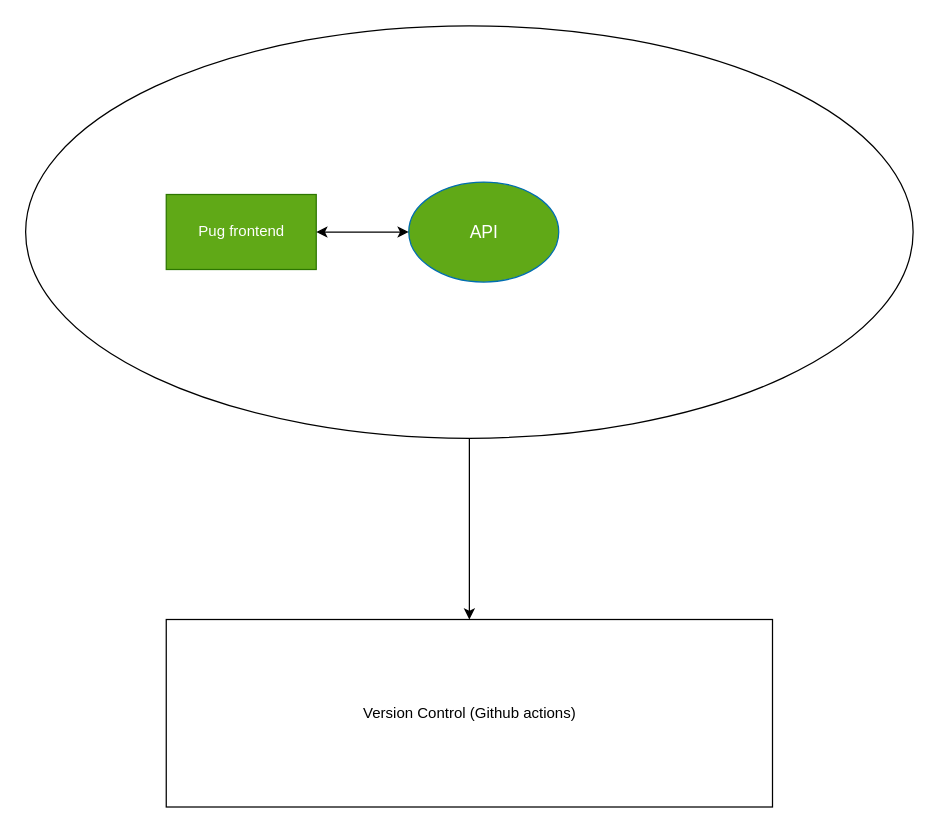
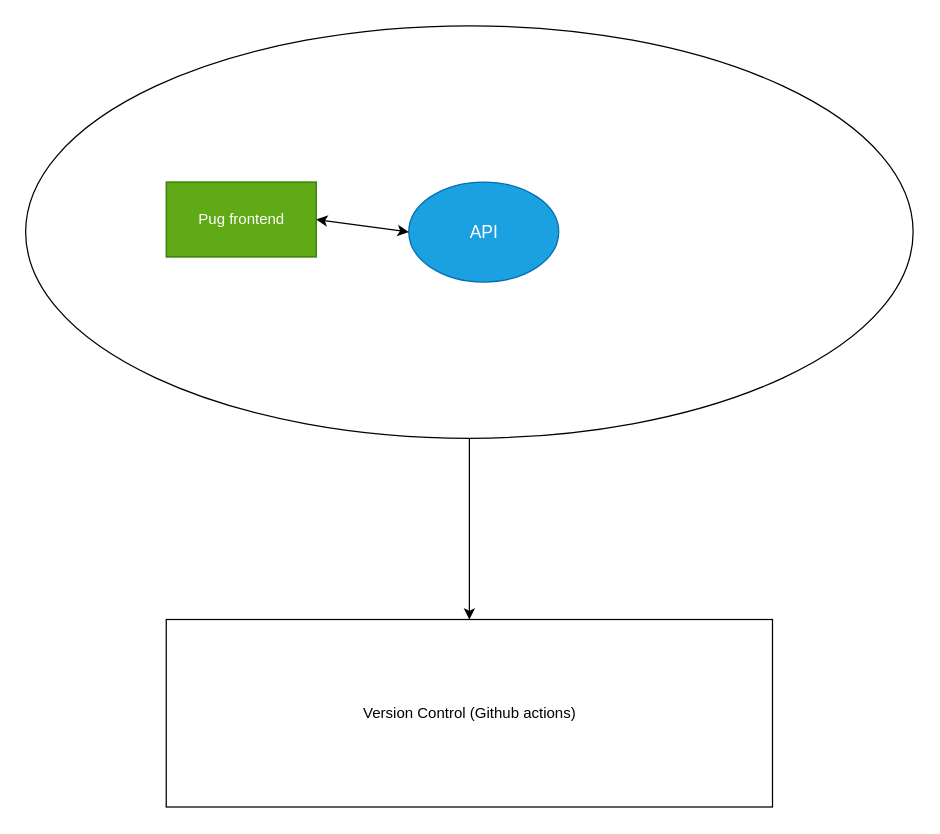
(241, 232) -> (241, 219)
(484, 232) -> (484, 232)
